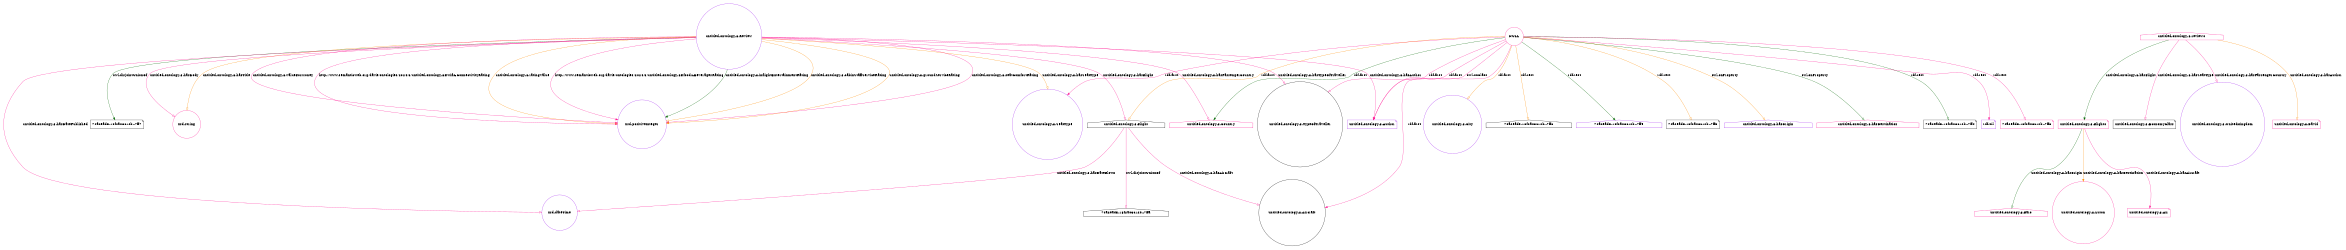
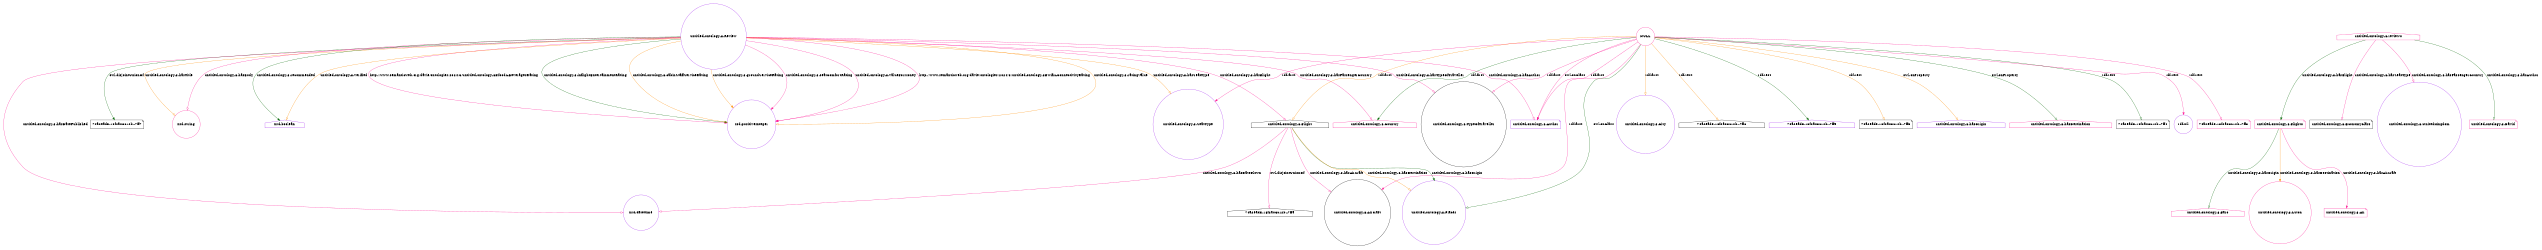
(2276, 62) -> (2472, 62)
none -> (285, 124)
(1989, 124) -> (2183, 124)
none -> (1434, 213)
